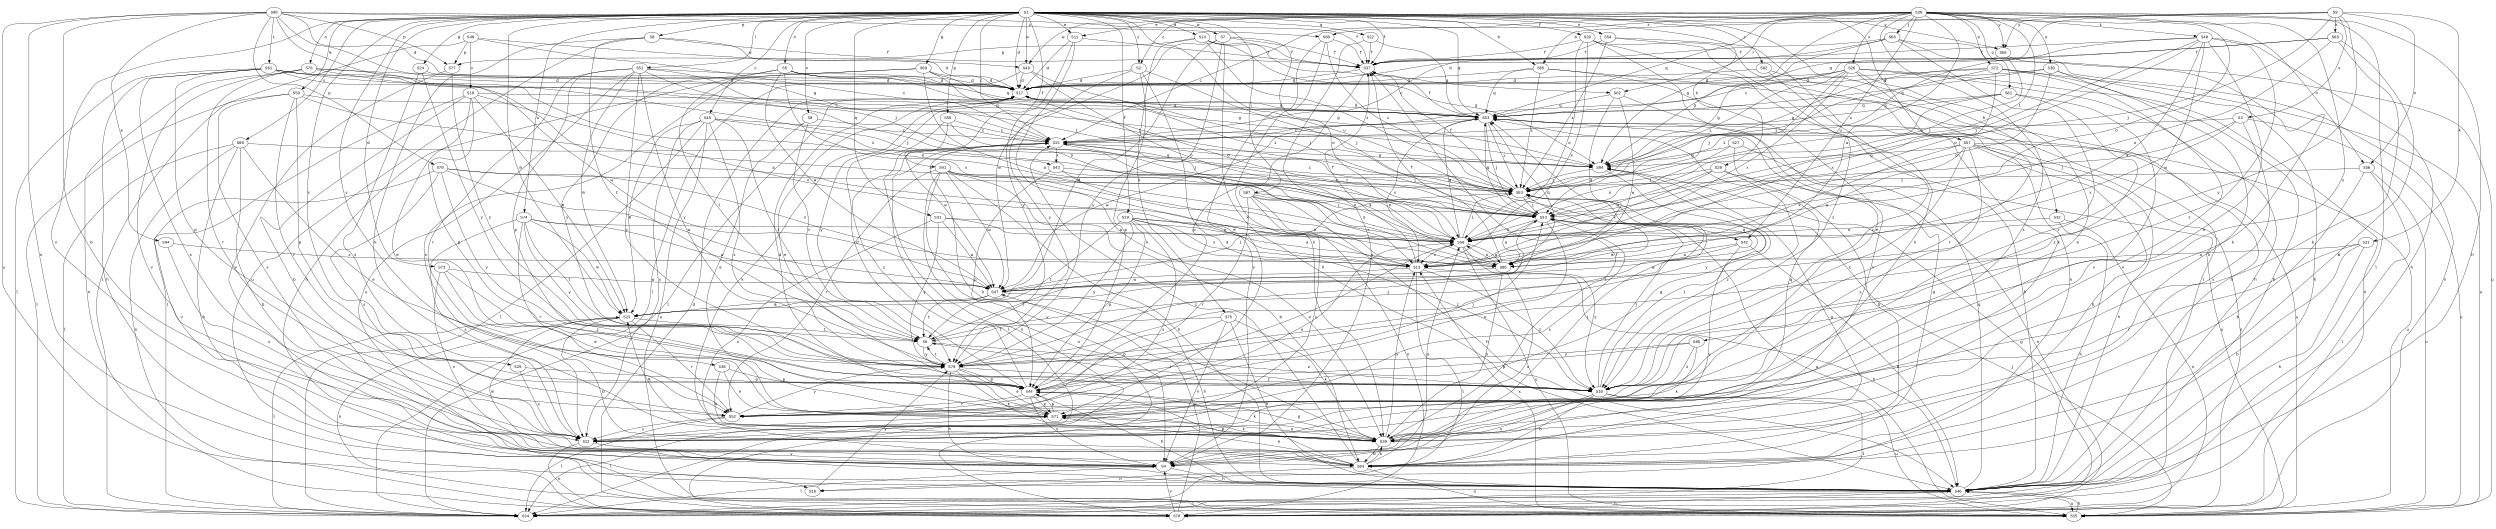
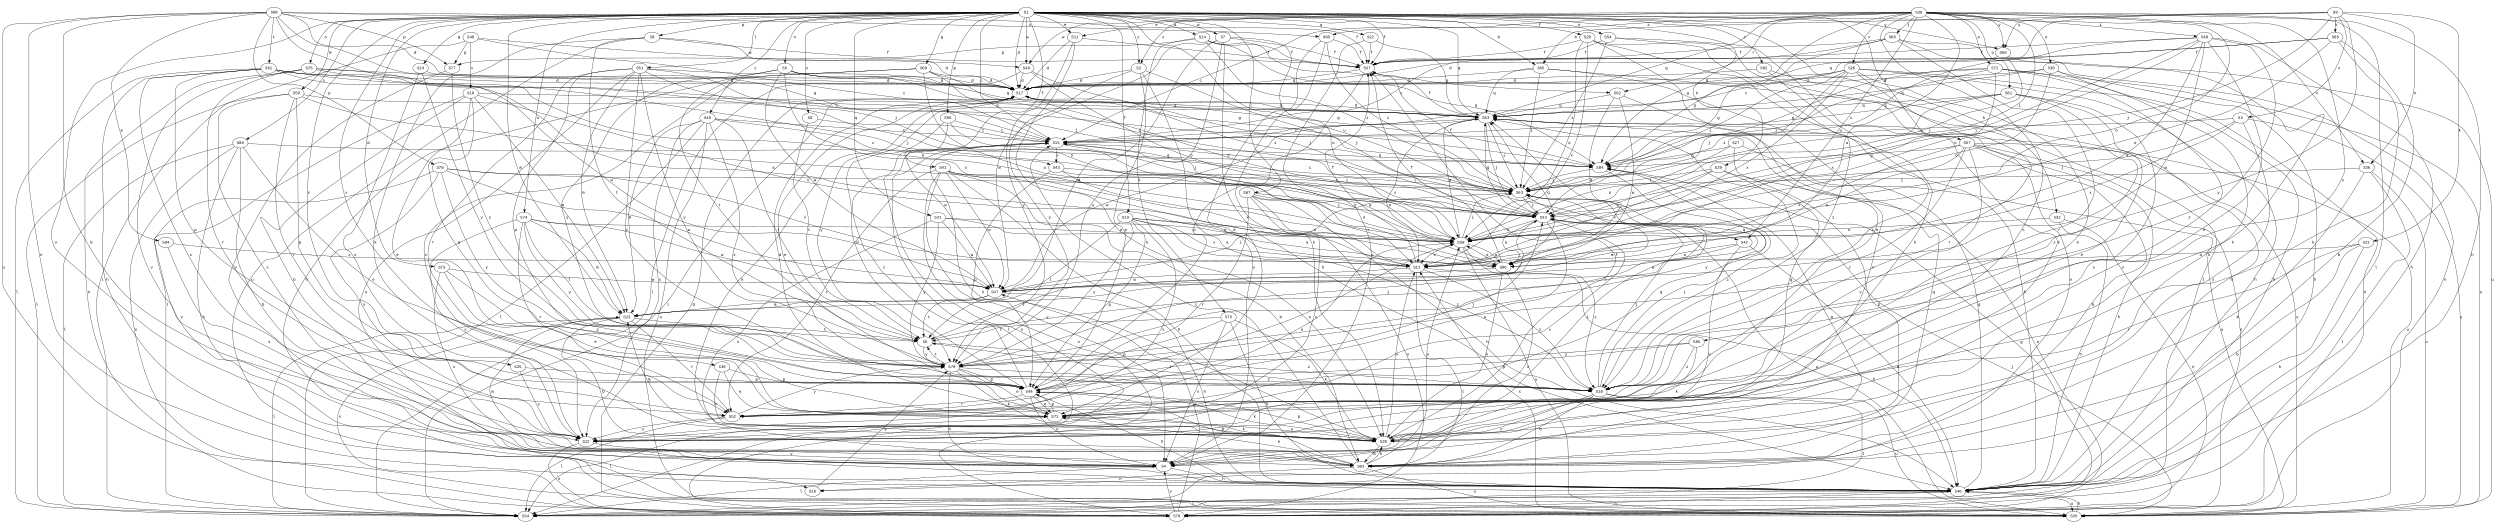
(718, 340) -> (1720, 384)
